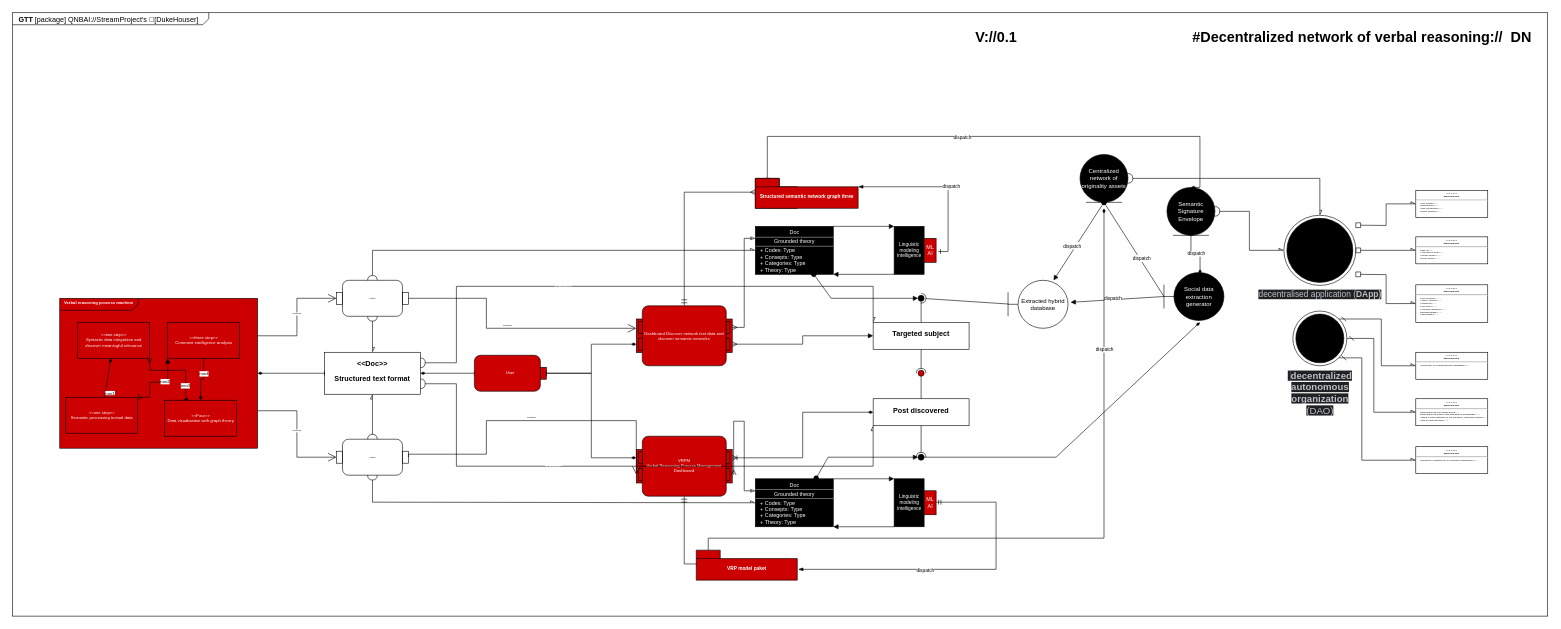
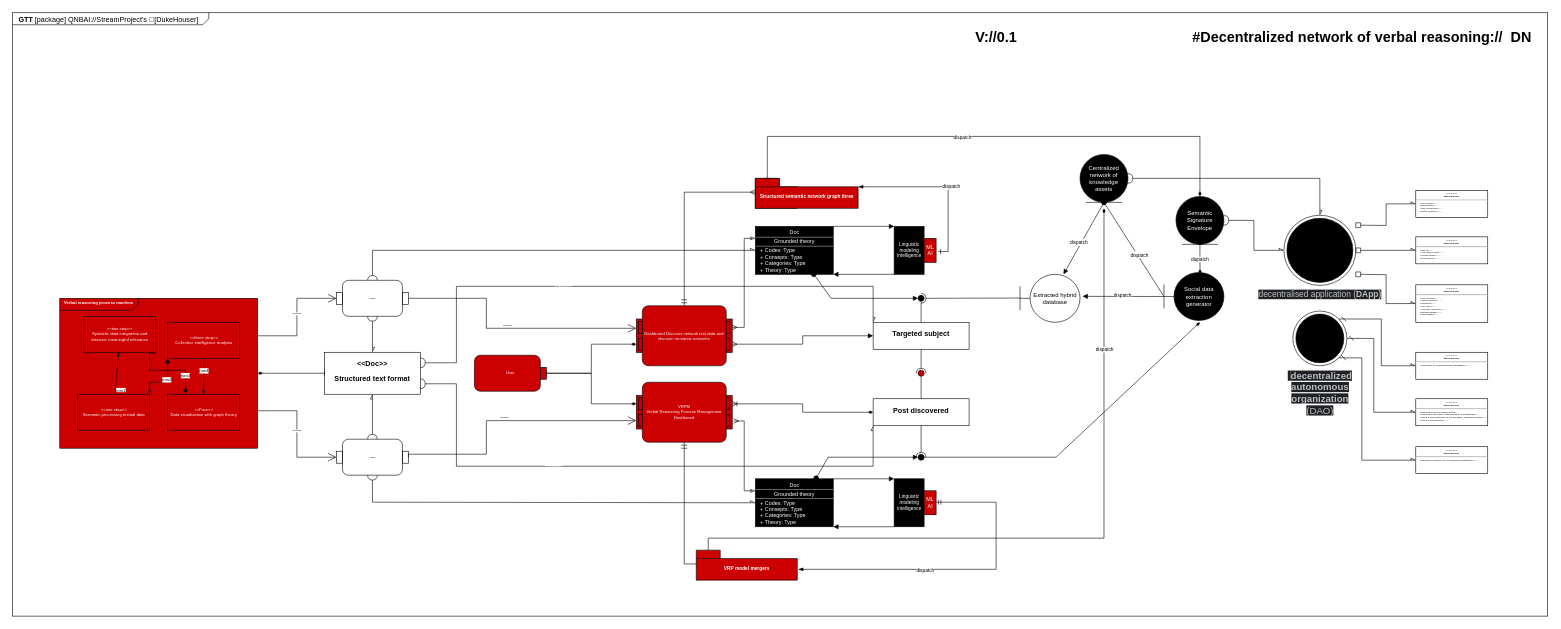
(1104, 179) -> (1104, 179)
(1191, 212) -> (1200, 221)
(1038, 305) -> (1050, 299)
(113, 341) -> (119, 335)
(204, 341) -> (204, 341)
(426, 374) -> none
(101, 416) -> (113, 413)
(200, 419) -> (203, 413)
(684, 467) -> (684, 413)
(747, 569) -> (747, 569)
